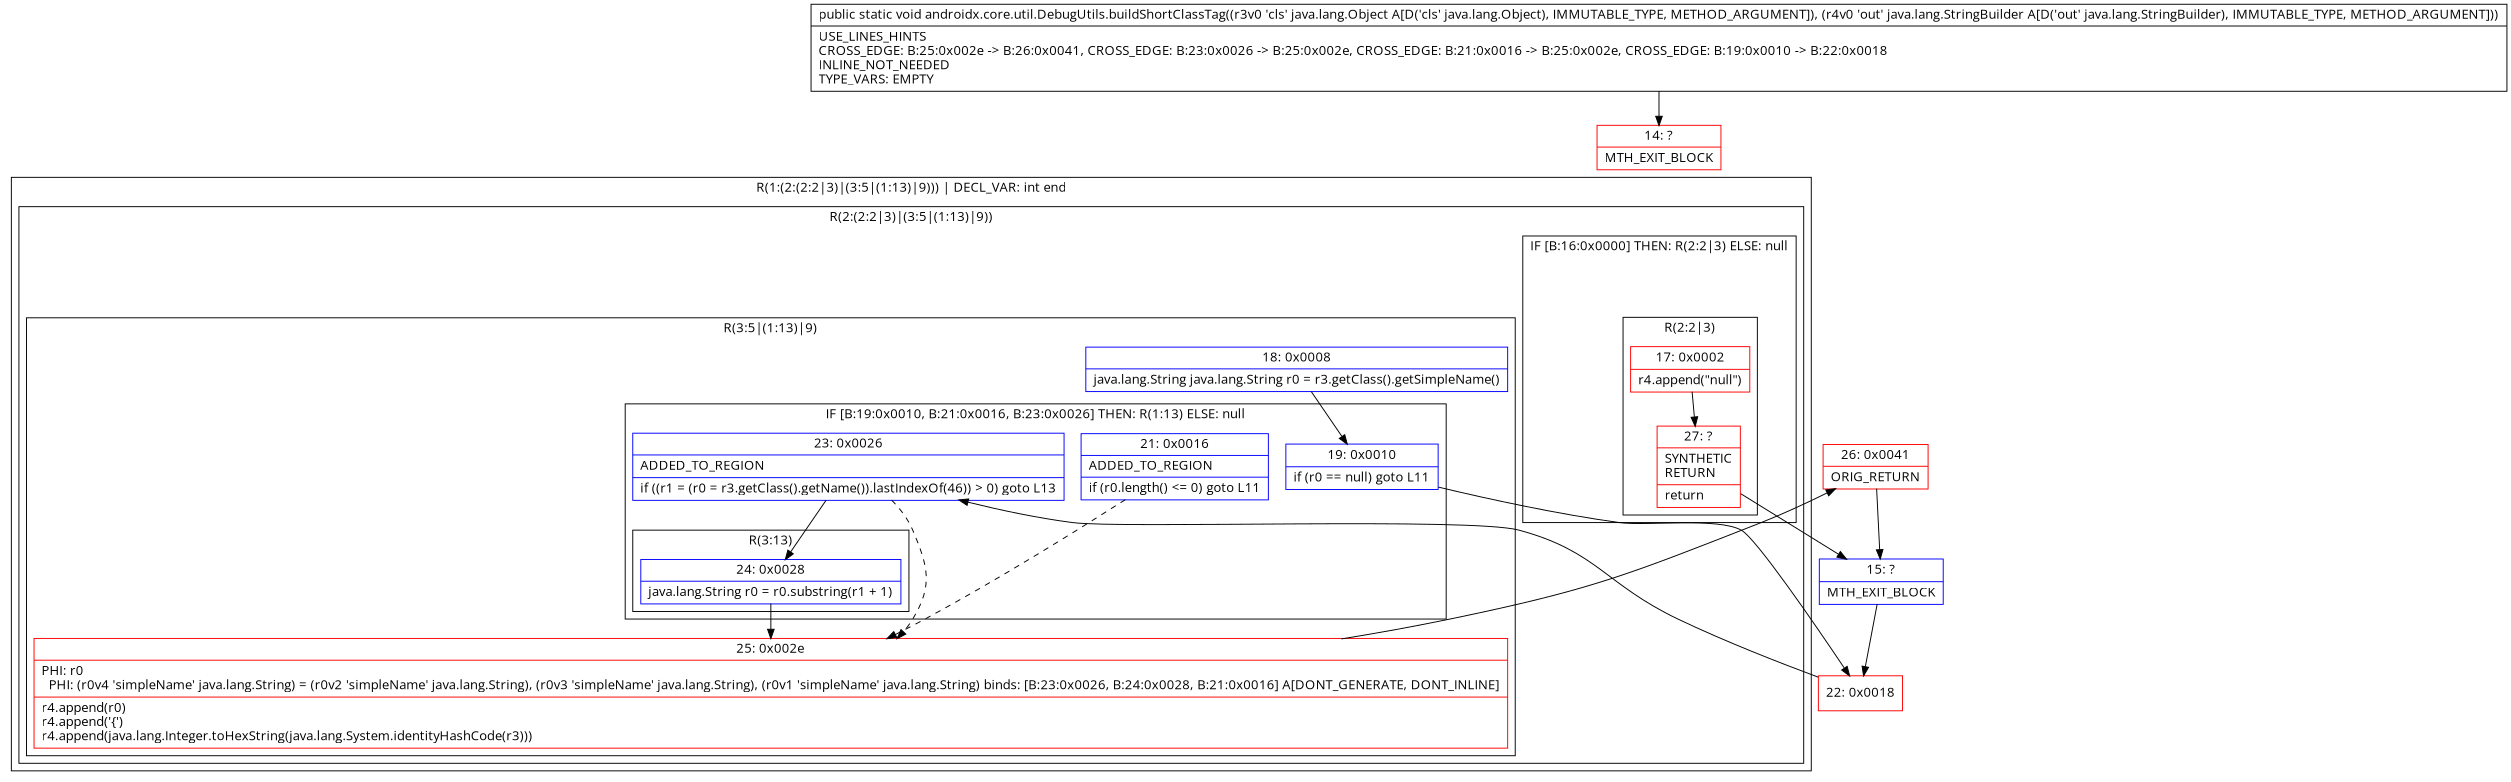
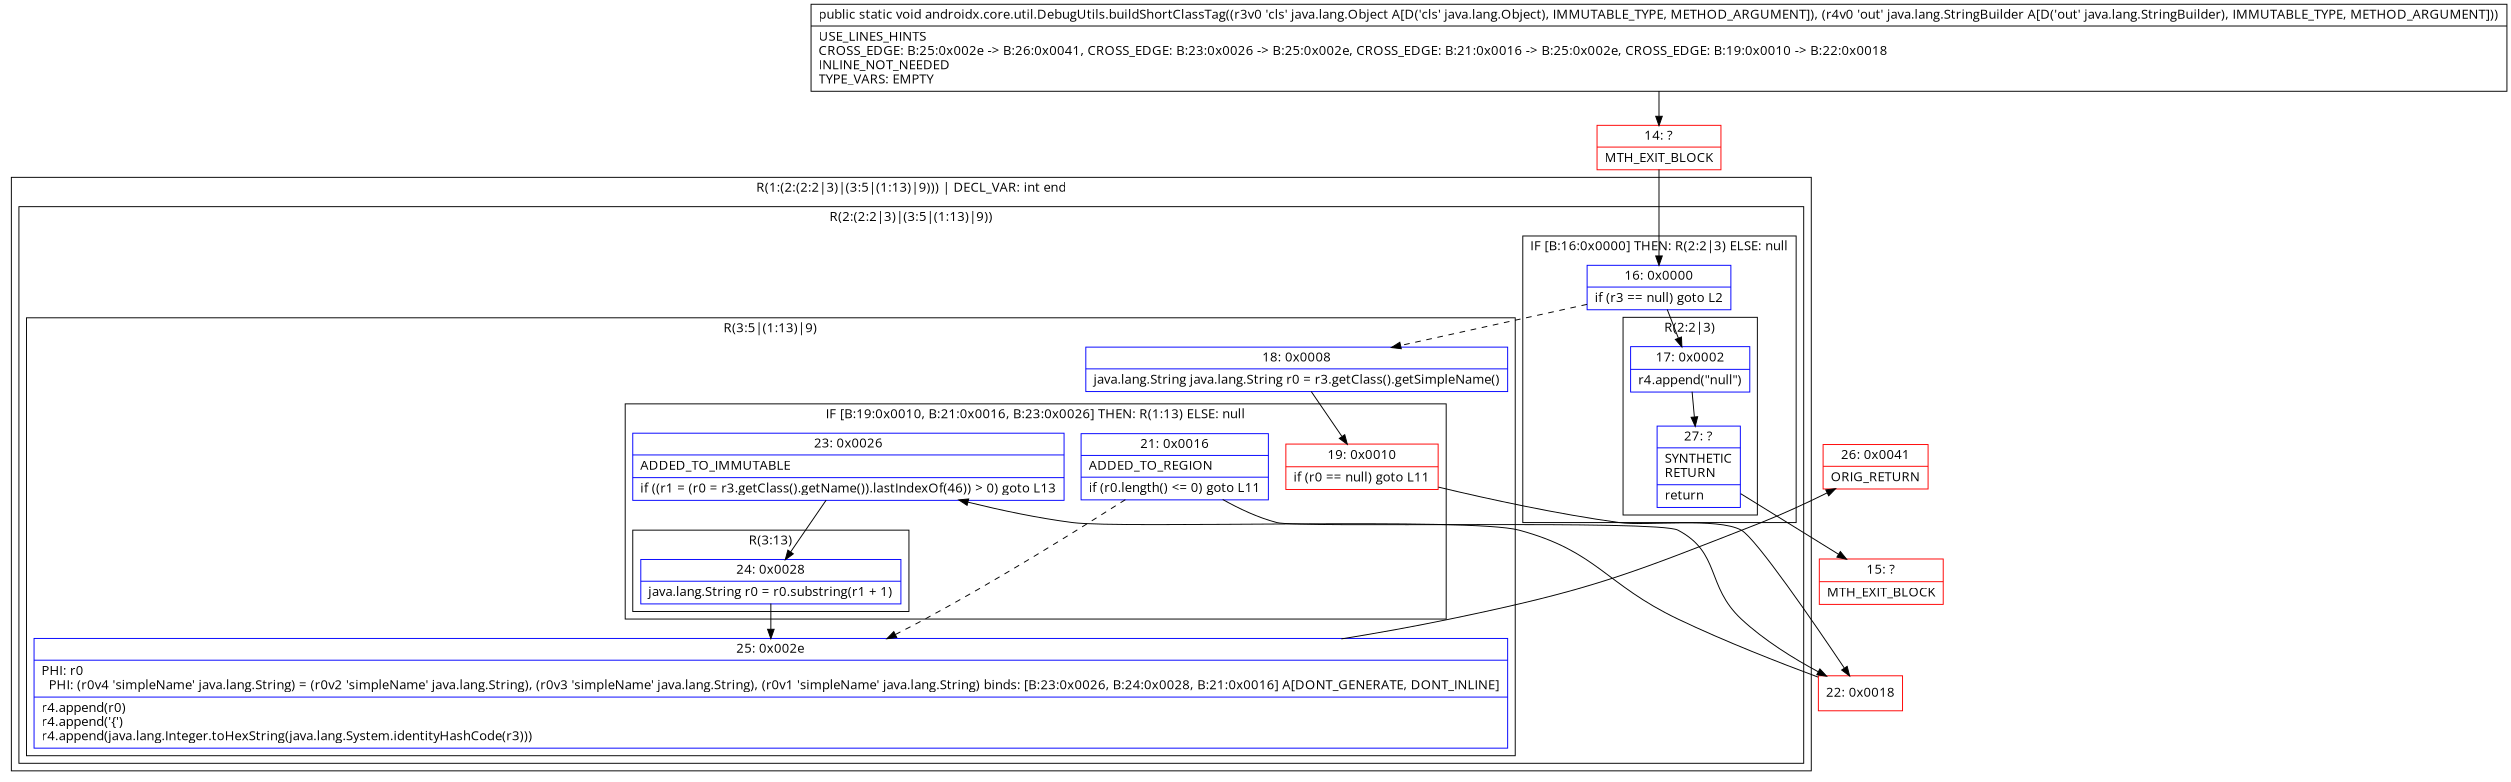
none -> (1659, 288)
(1690, 369) -> (1690, 369)
(703, 466) -> (716, 466)
(1362, 467) -> (1362, 467)
(1699, 467) -> (1699, 467)
(1878, 519) -> none
(925, 564) -> none
(1881, 582) -> (1881, 582)
(1871, 635) -> (1682, 533)
(771, 693) -> (771, 693)
